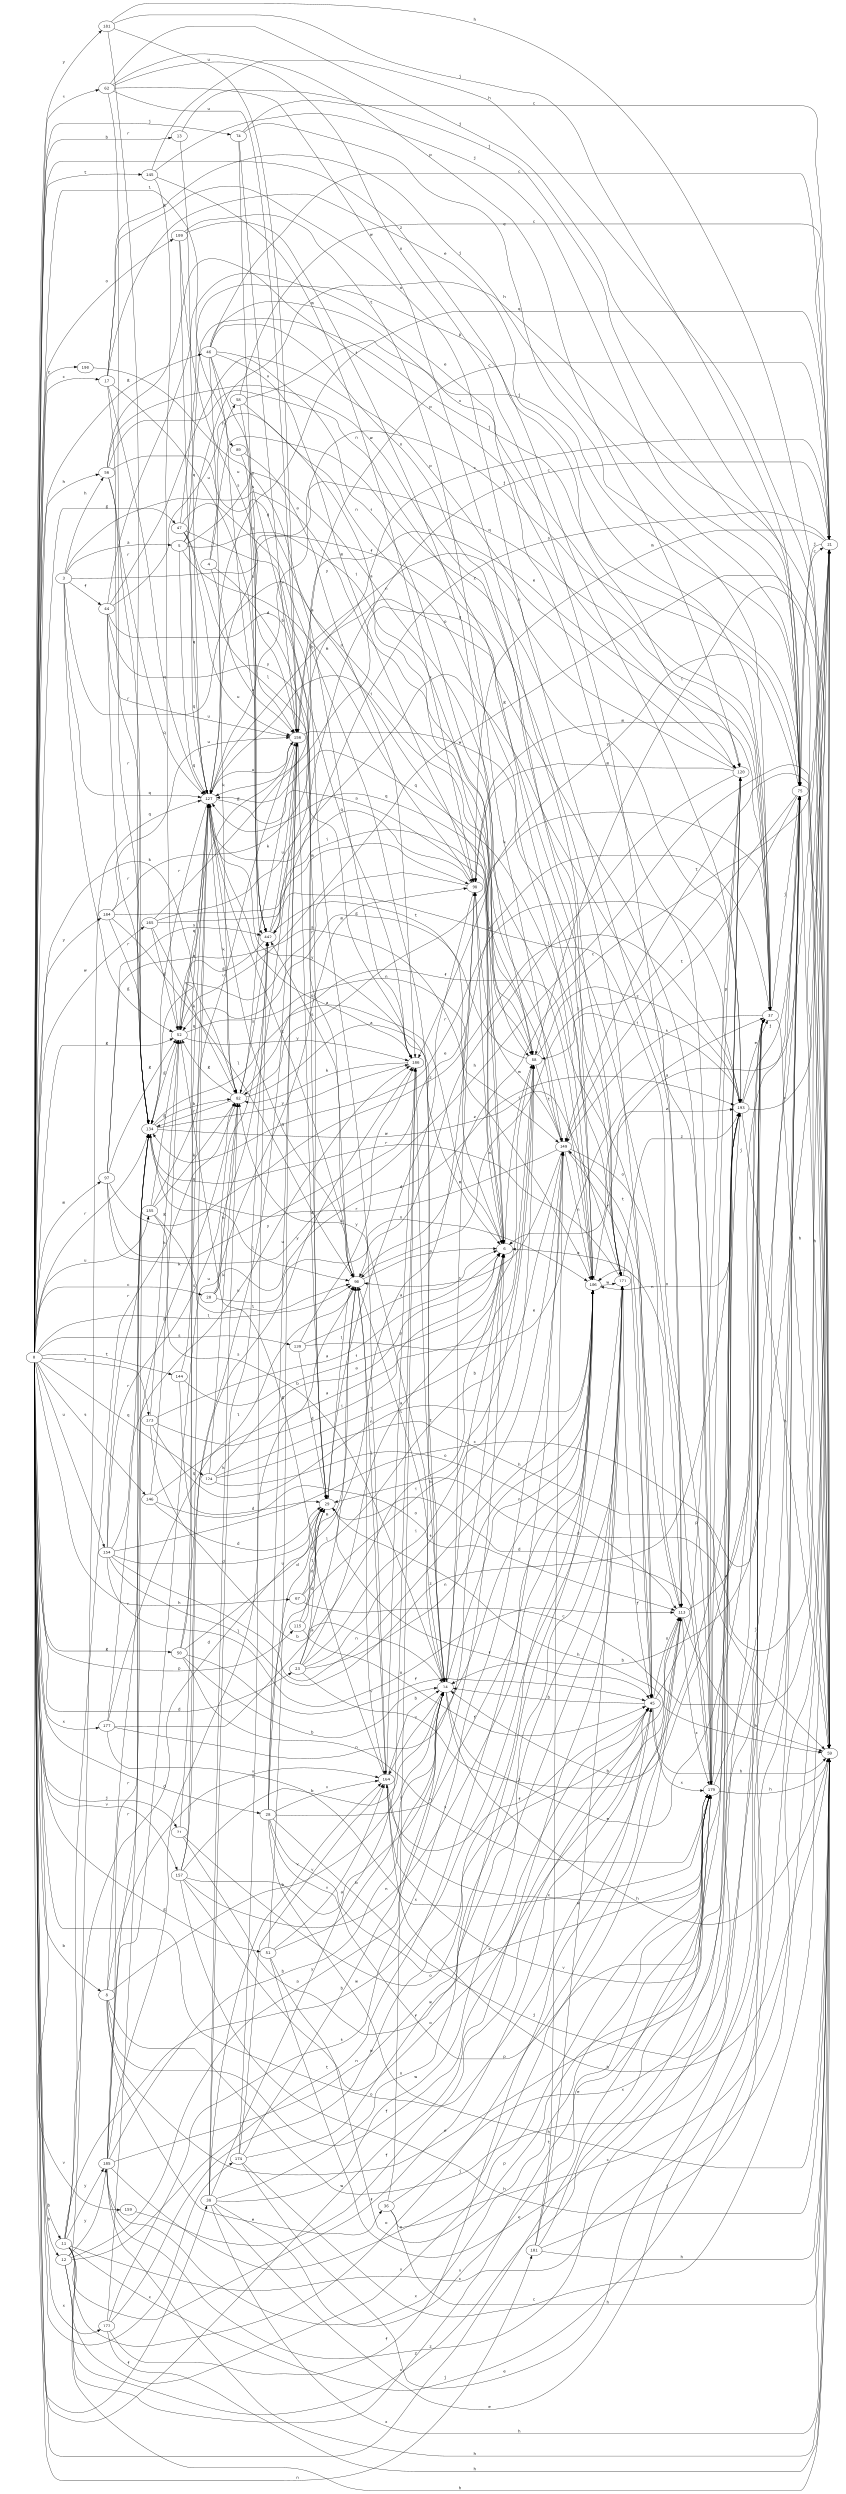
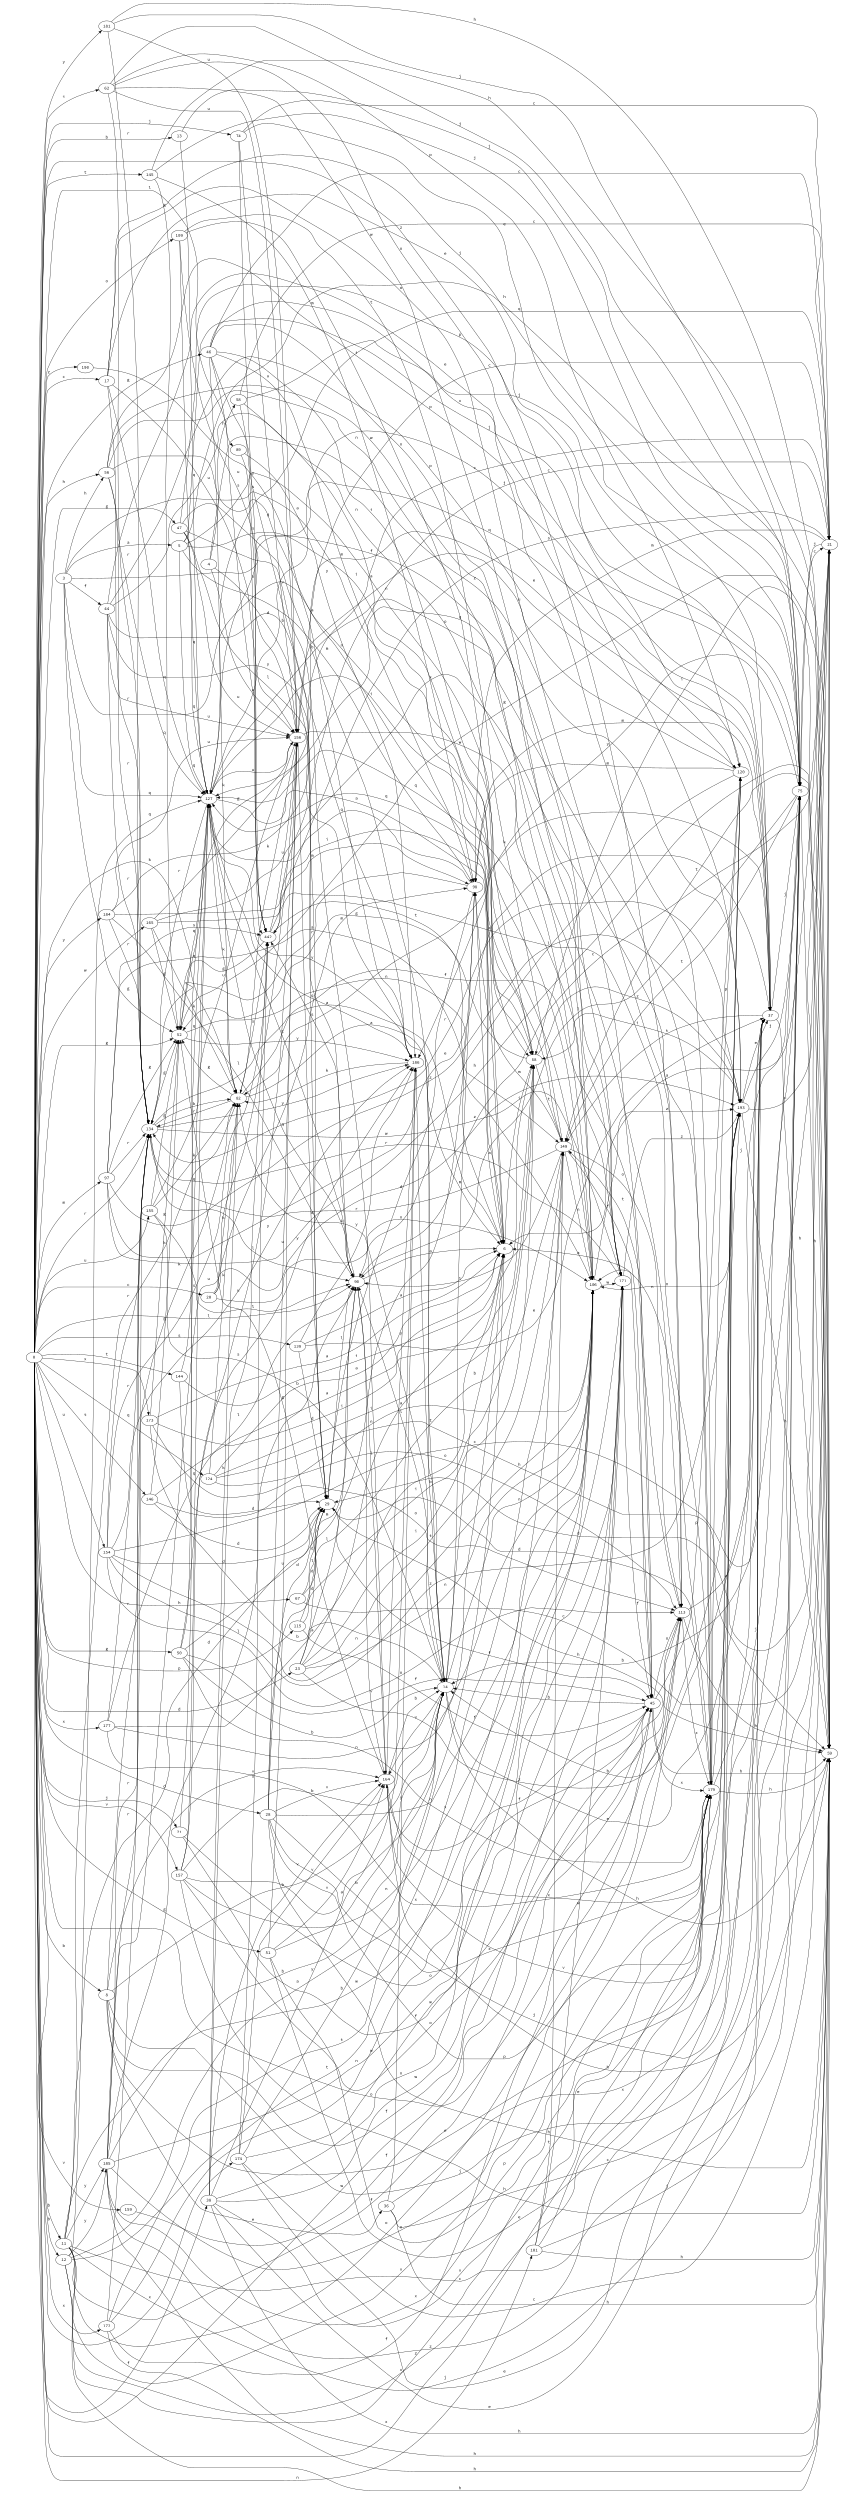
none -> (127, 1155)
